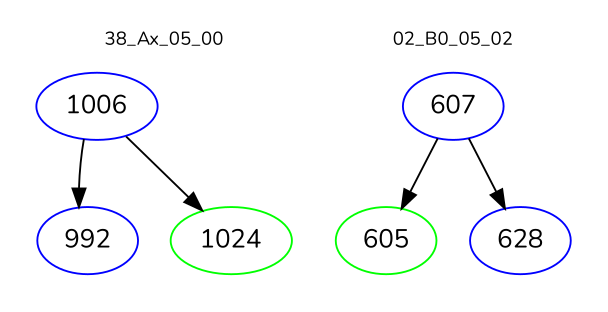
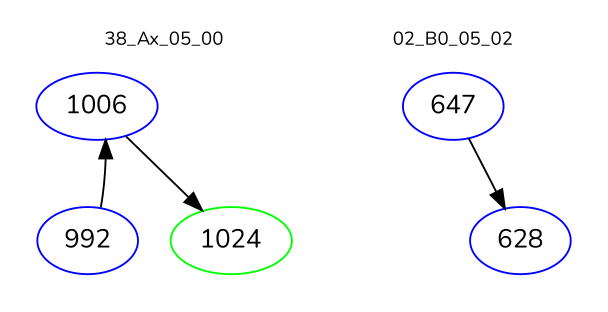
(453, 106) -> (453, 106)
(81, 163) -> (104, 183)
(386, 241) -> none
